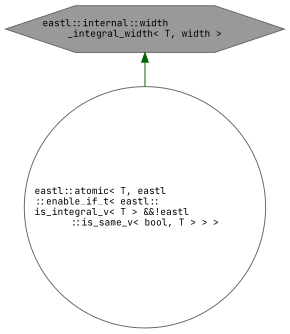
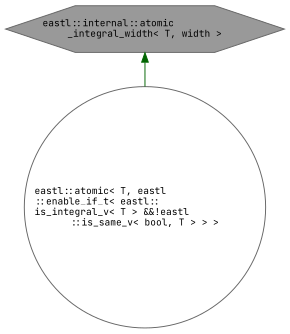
(145, 29) -> (145, 29)
